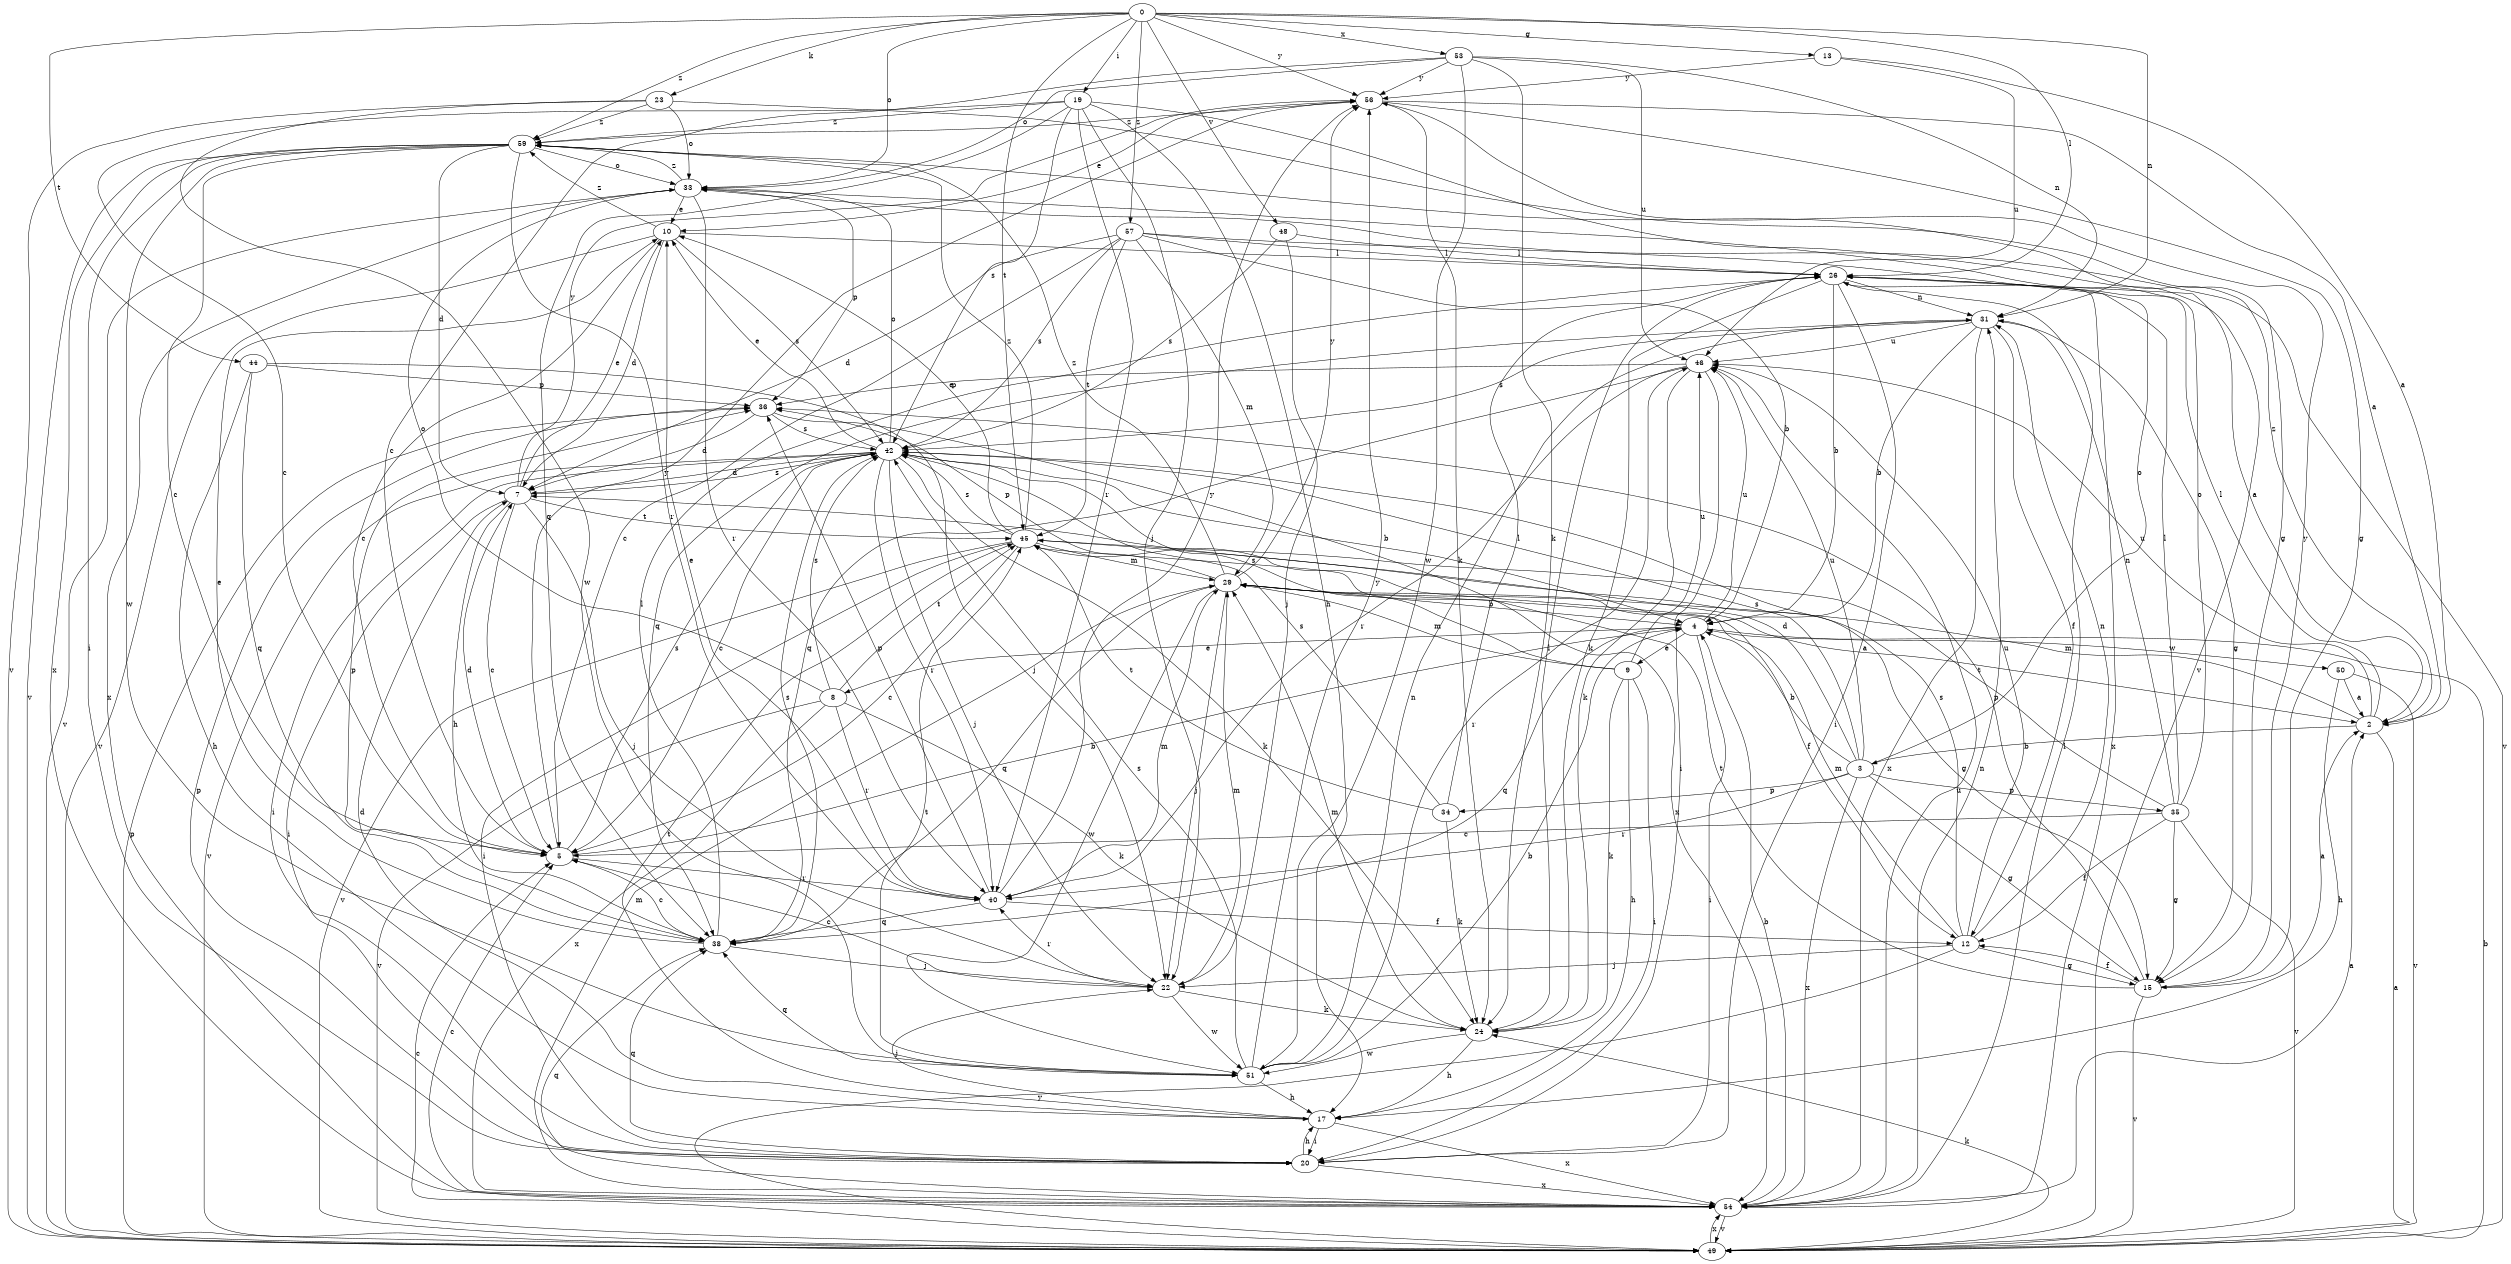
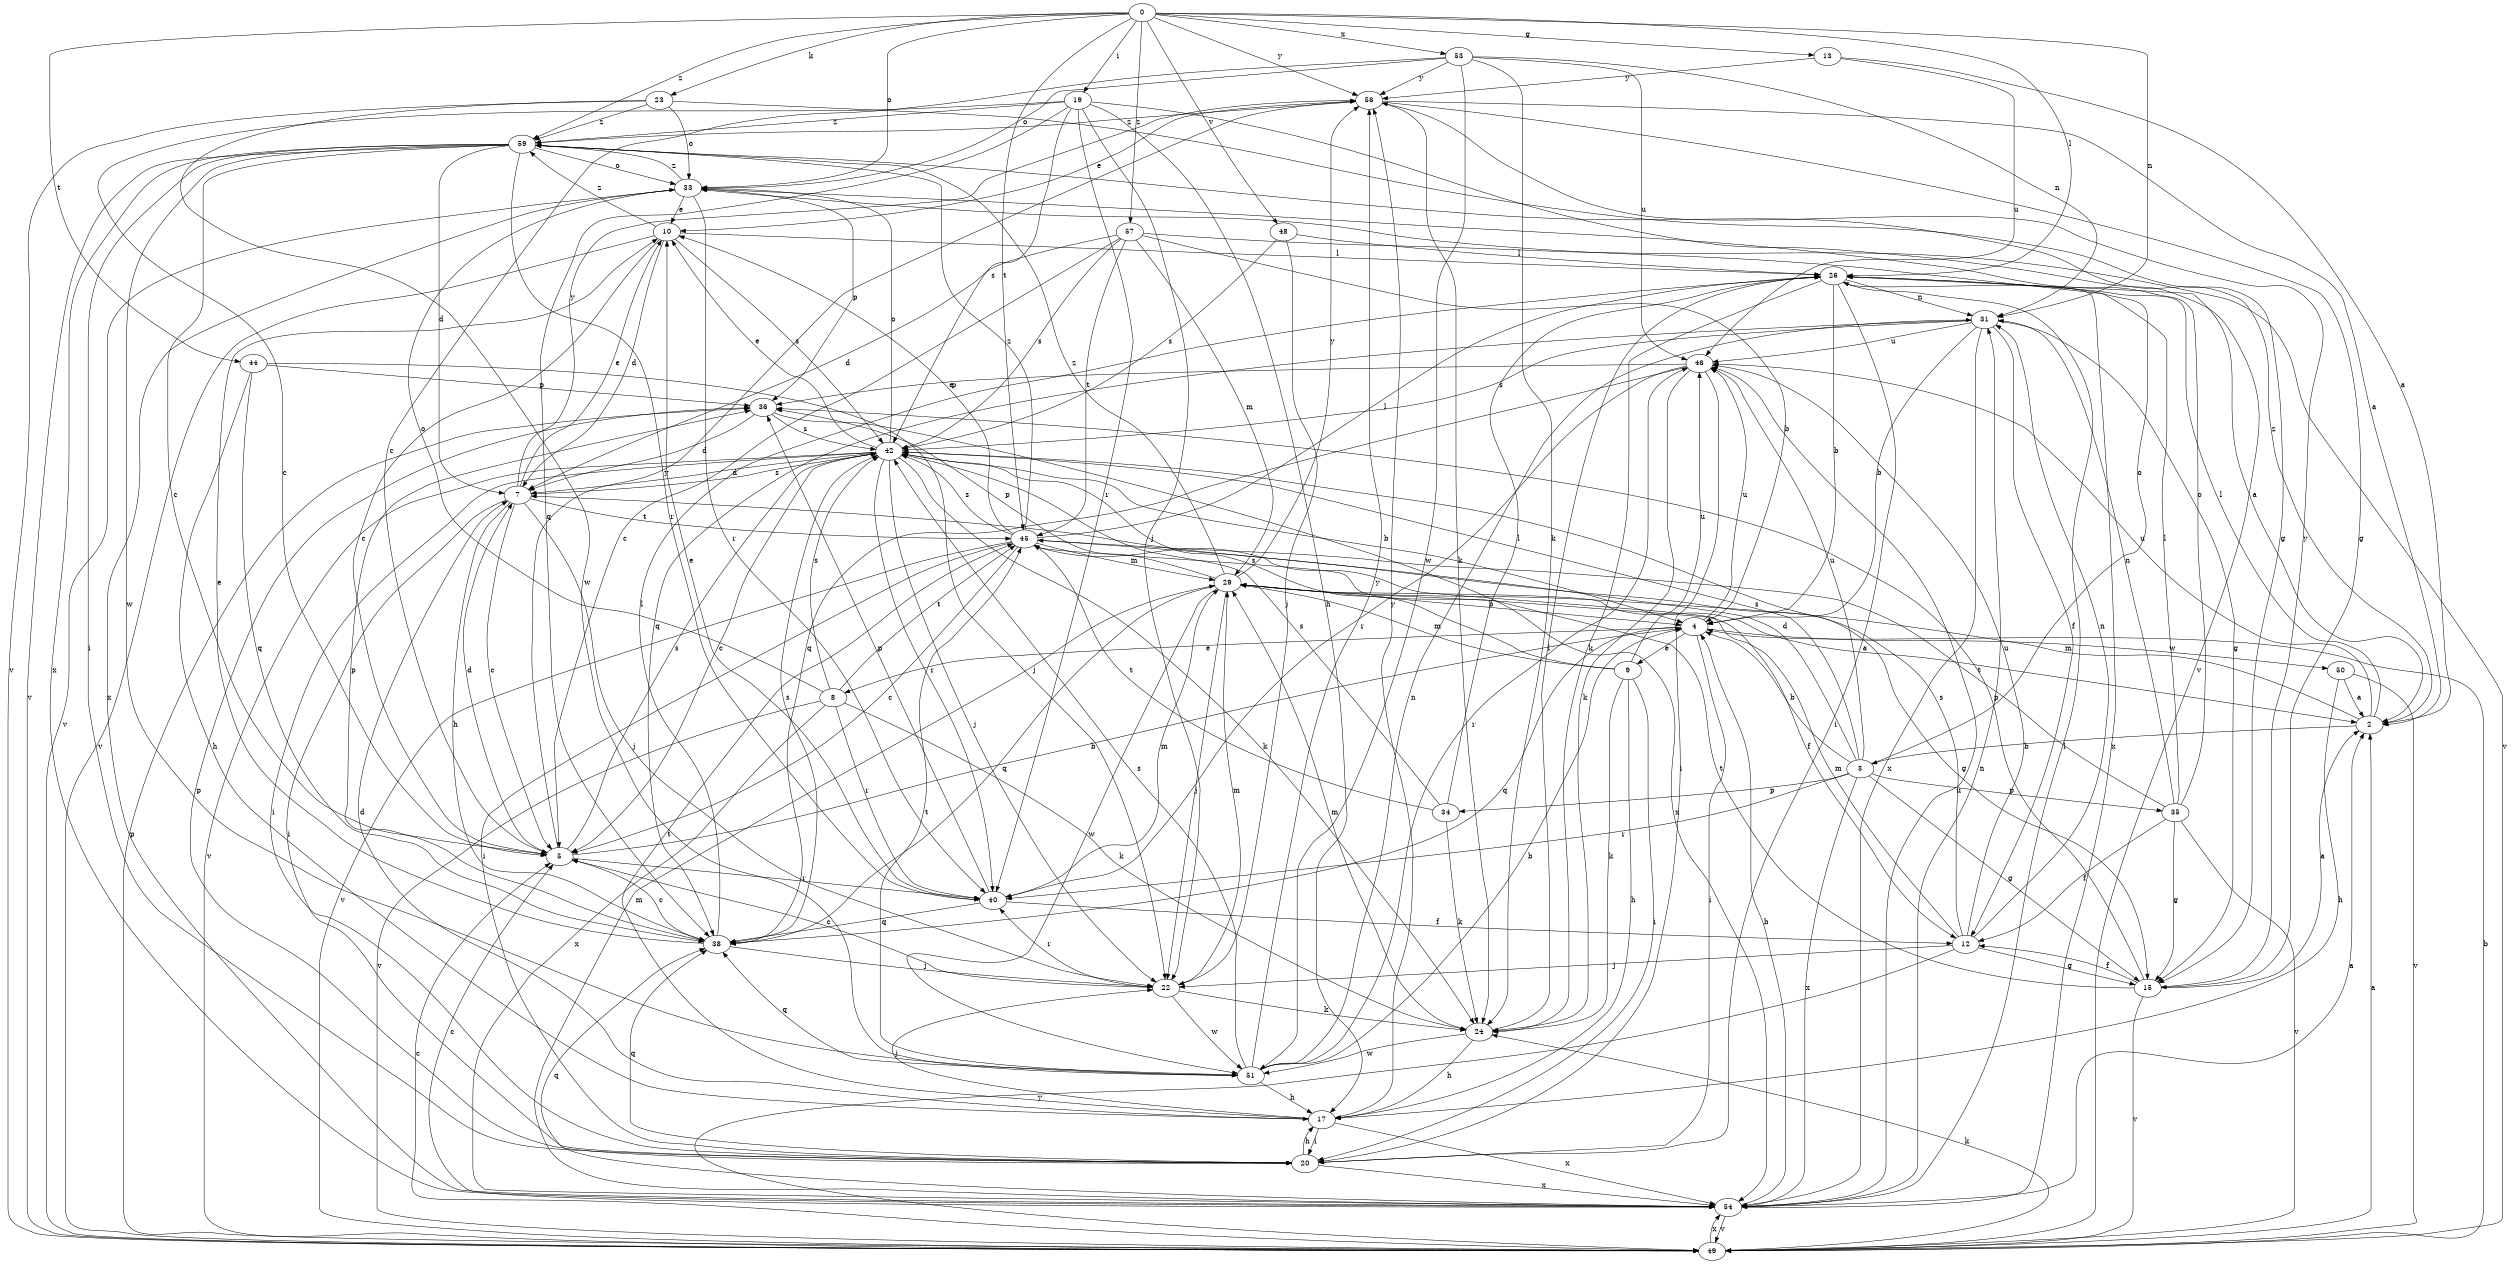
(1479, 260) -> (1416, 378)
(1201, 513) -> (1383, 660)
(1370, 835) -> none
(2321, 1229) -> (2284, 1229)
